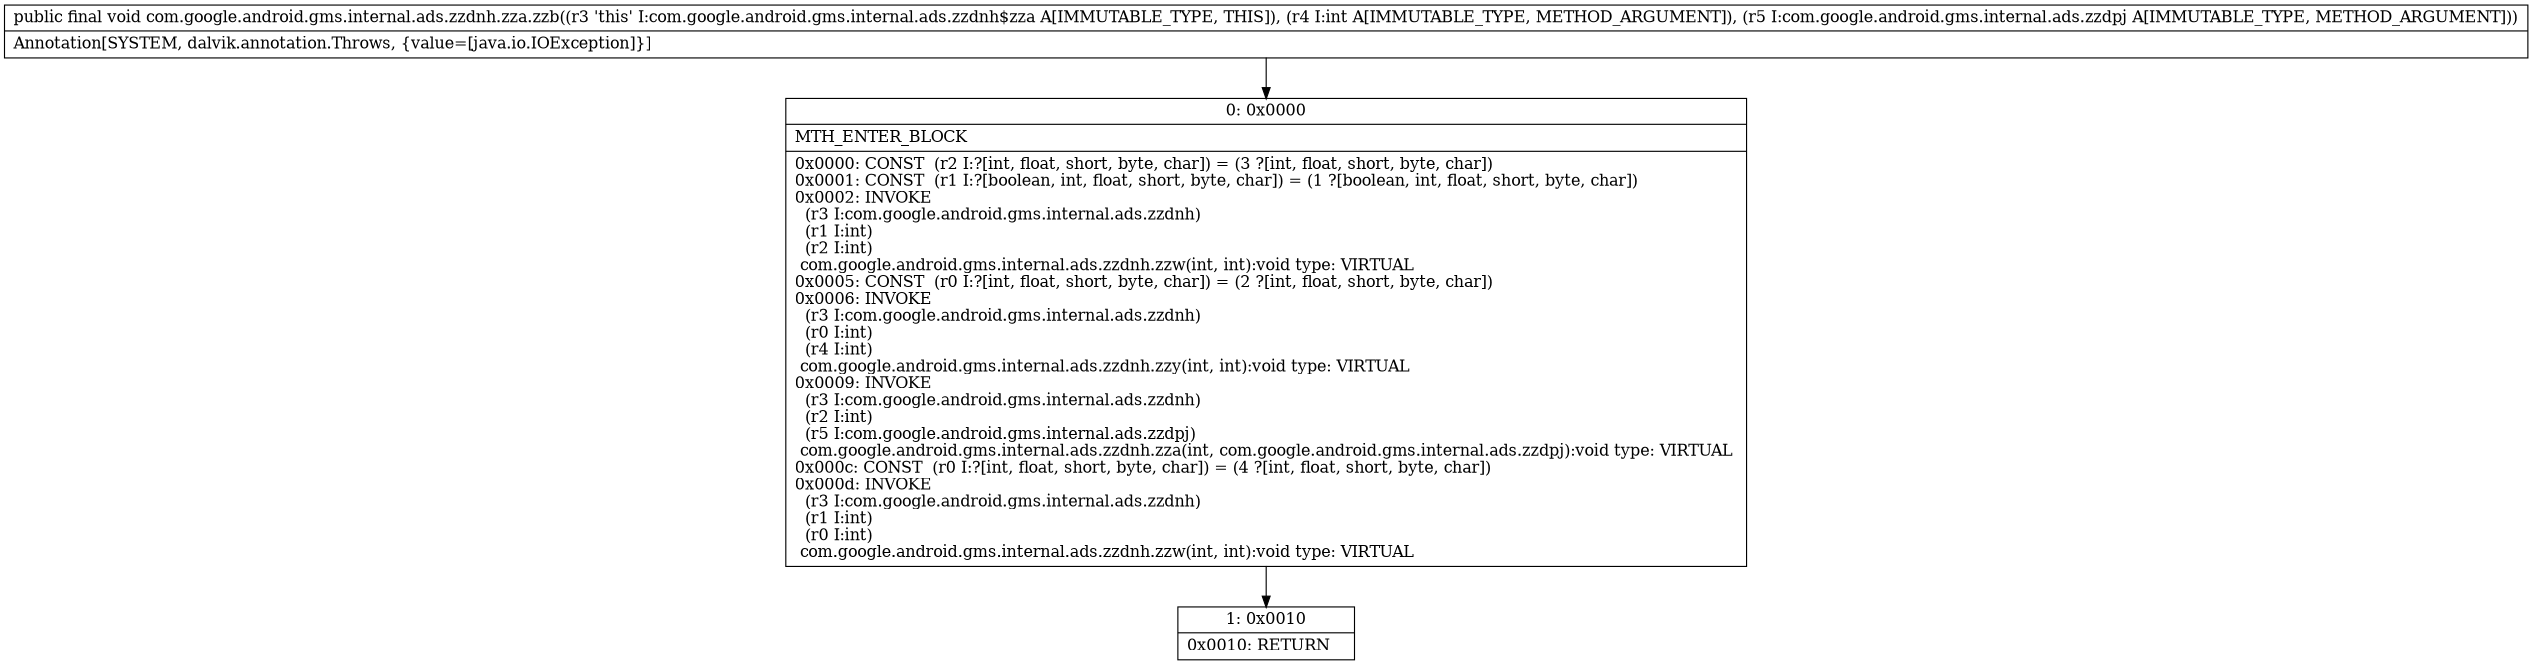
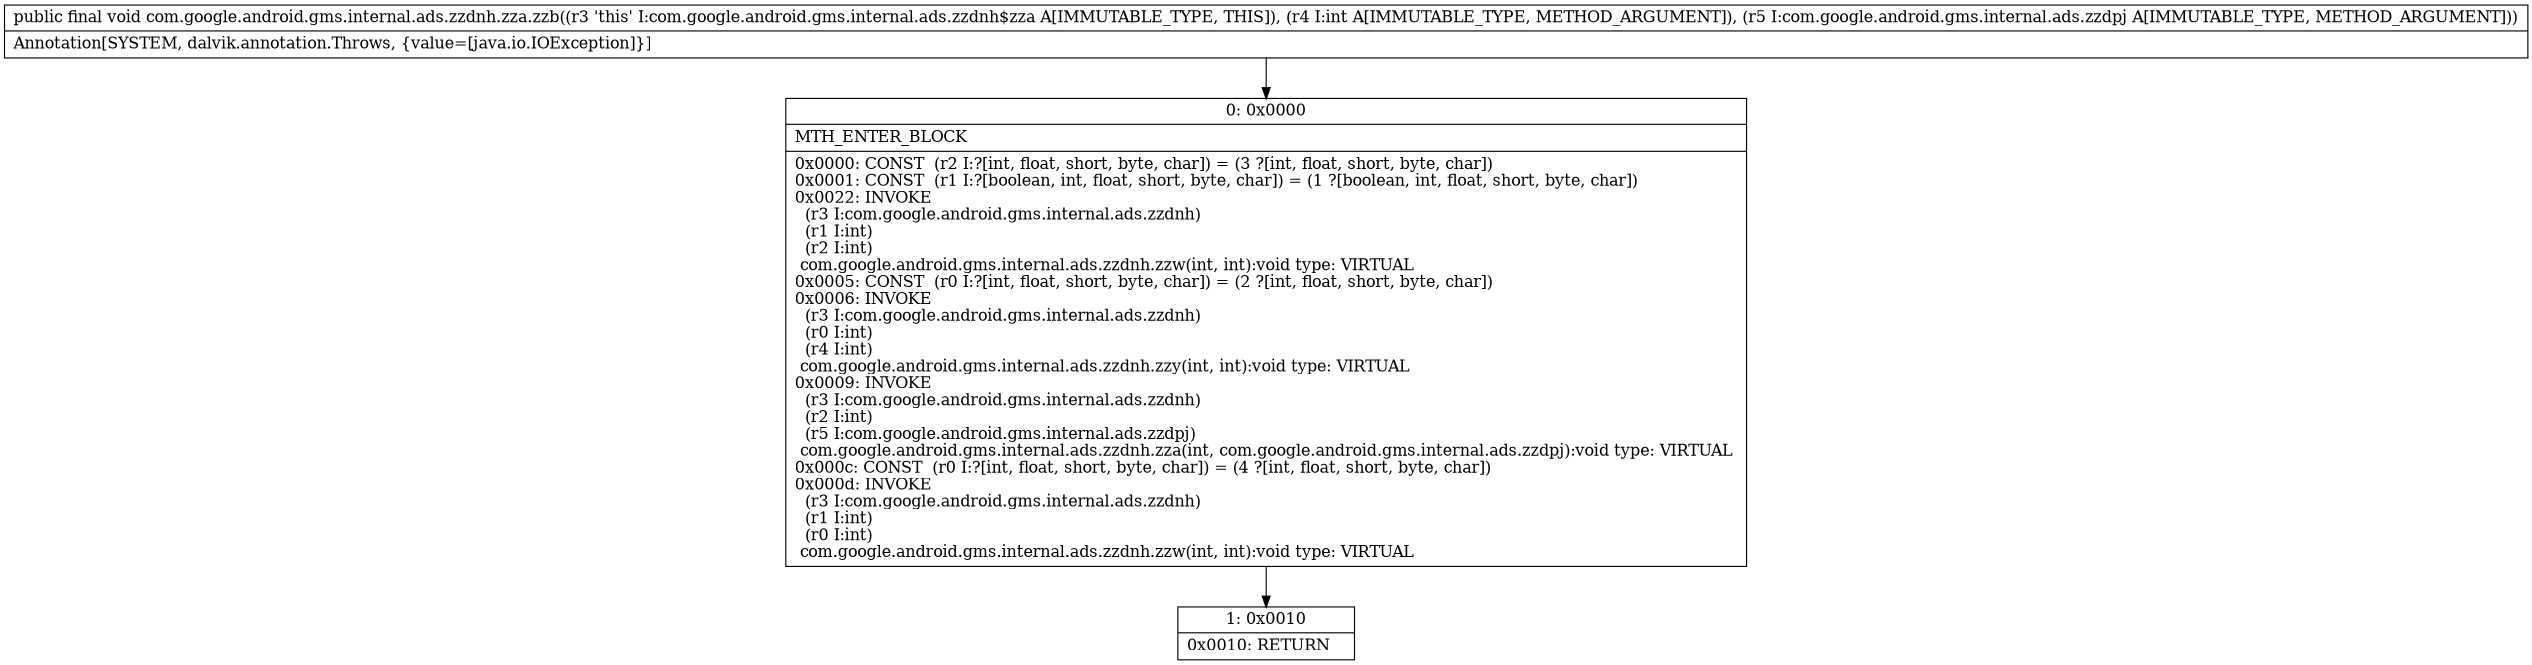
(868, 198) -> (868, 198)
